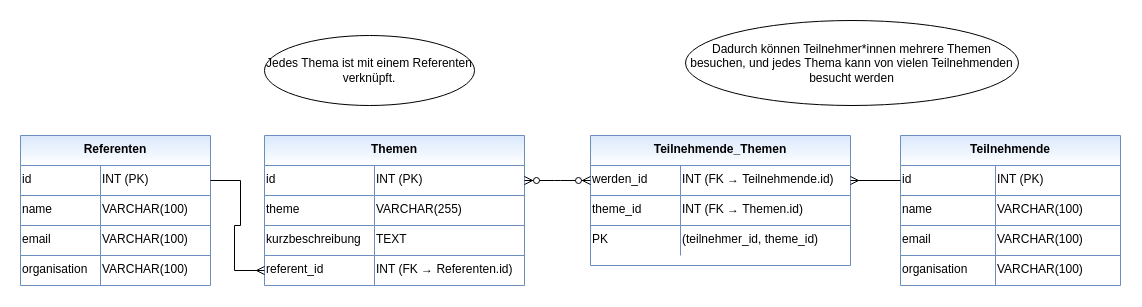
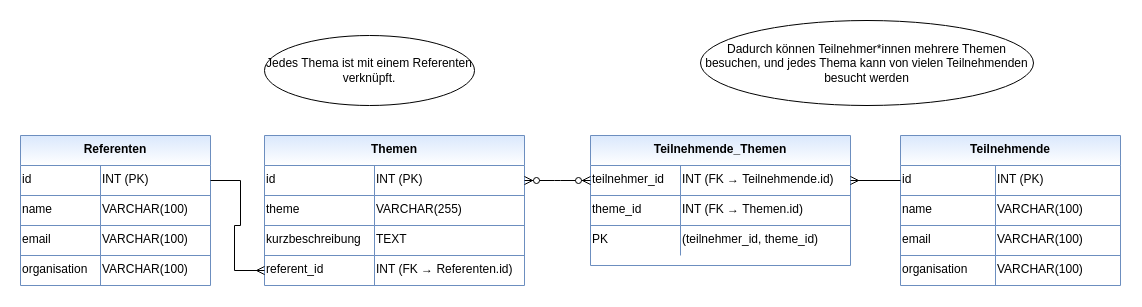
(852, 63) -> (867, 63)
(621, 179) -> (631, 179)
